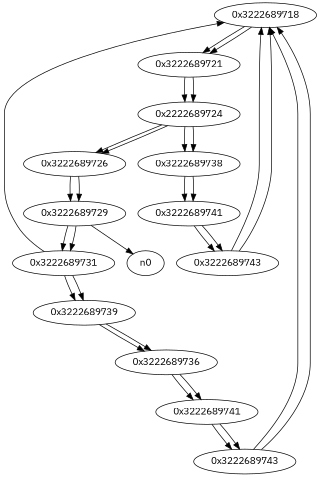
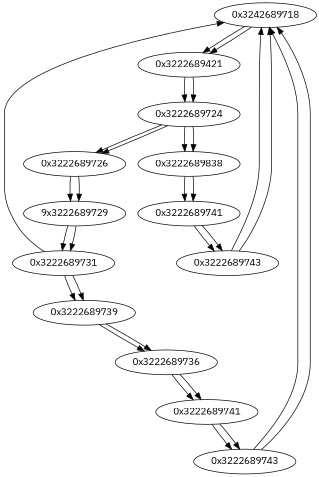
(265, 15) -> (265, 15)
(189, 65) -> (189, 65)
(189, 114) -> (189, 114)
(189, 164) -> (189, 164)
(75, 214) -> (75, 214)
(146, 263) -> none
